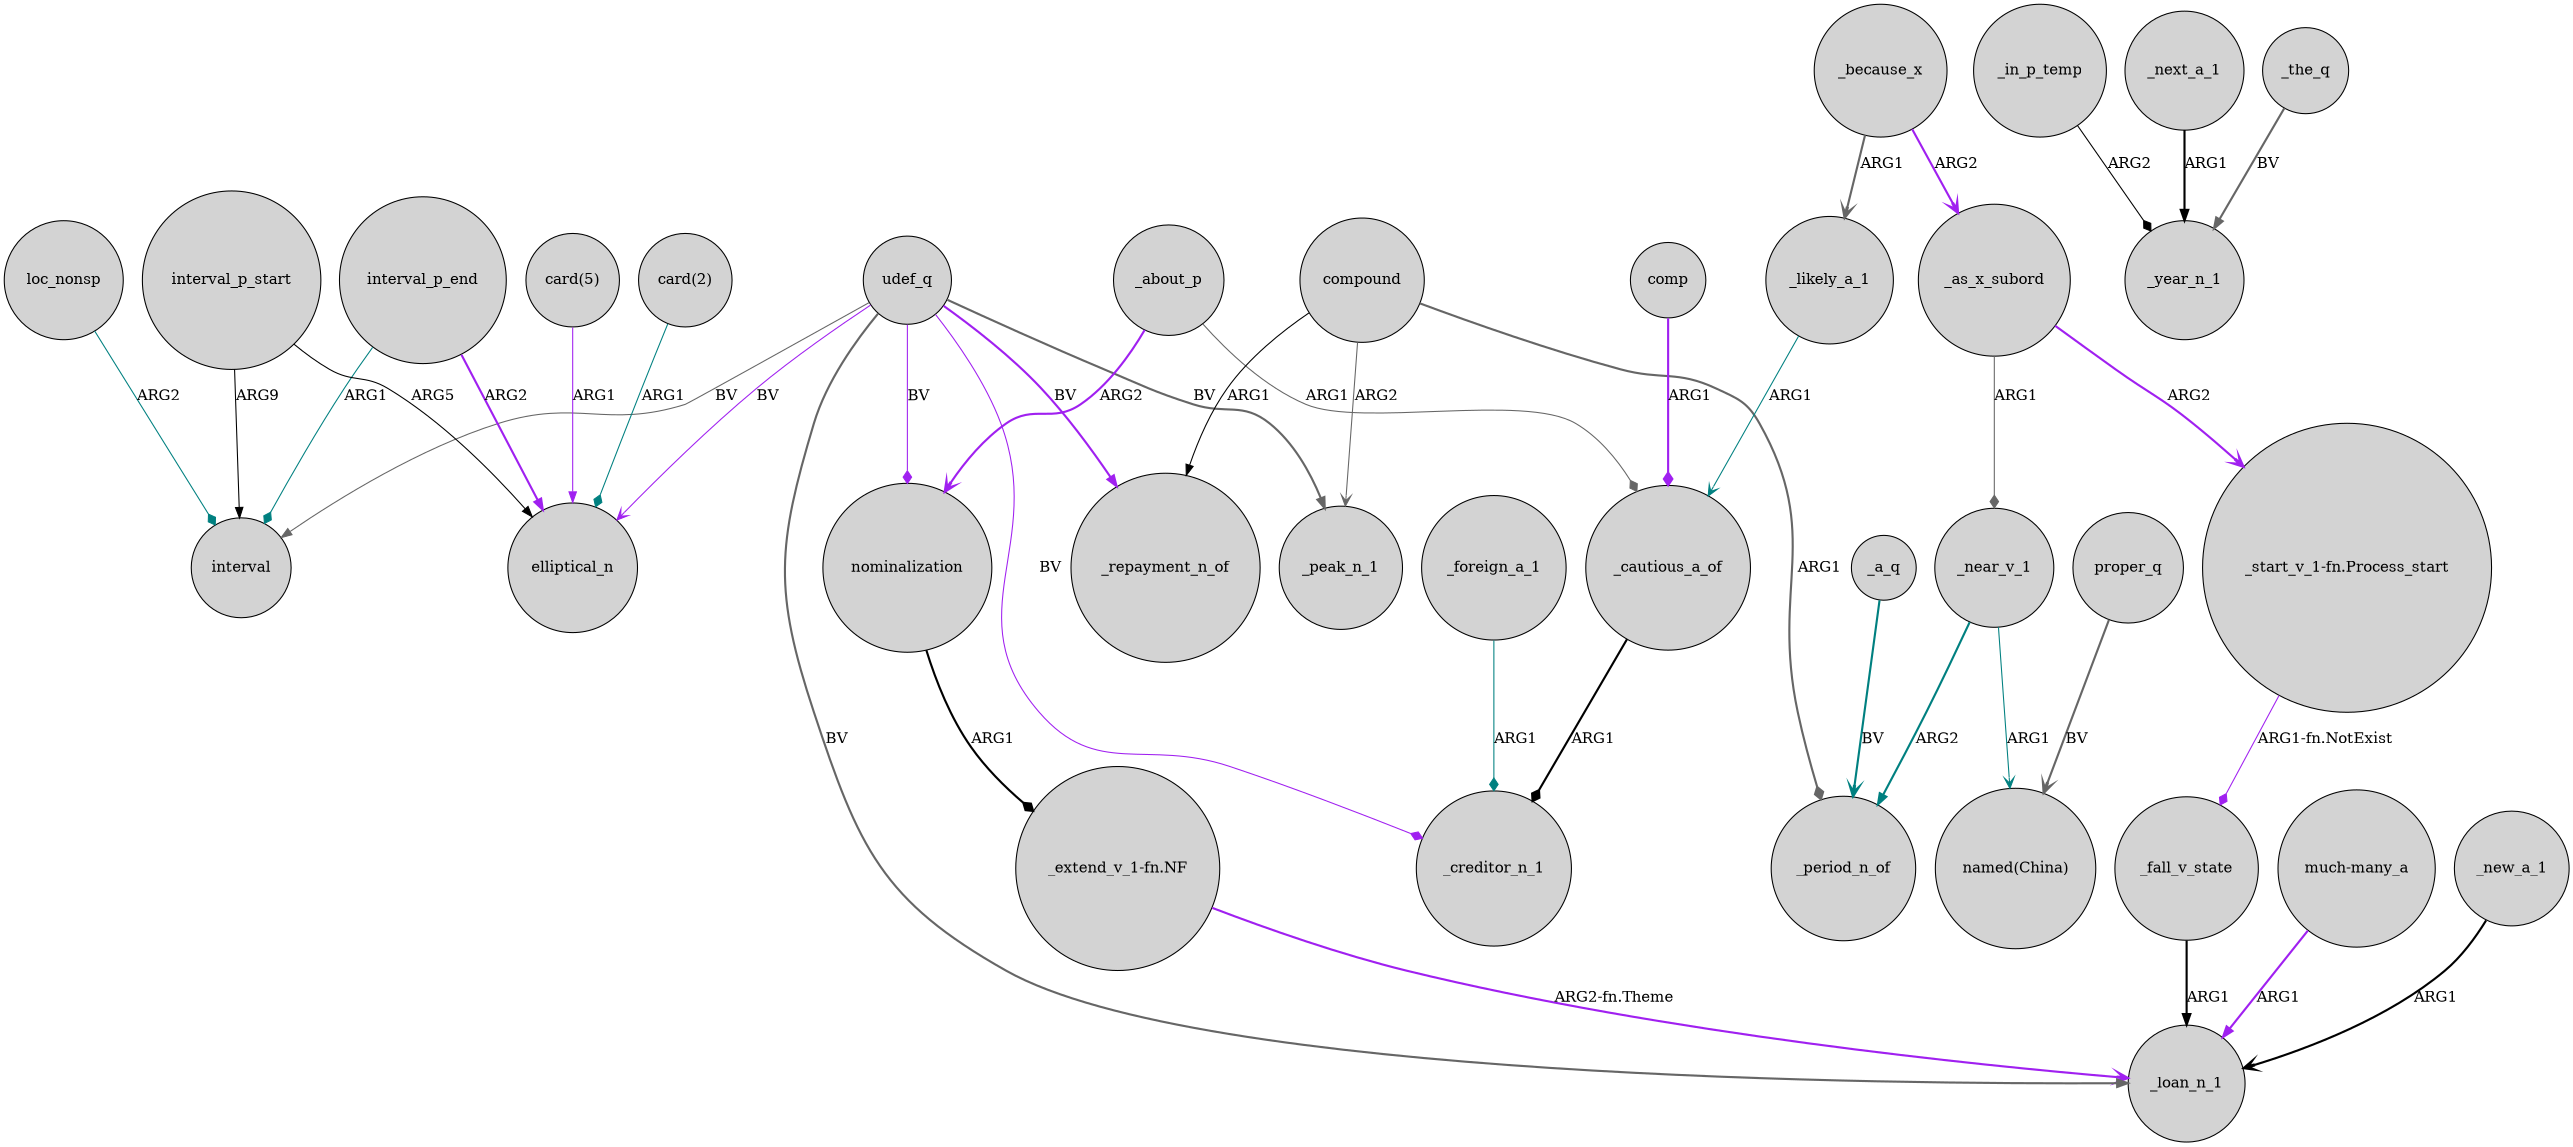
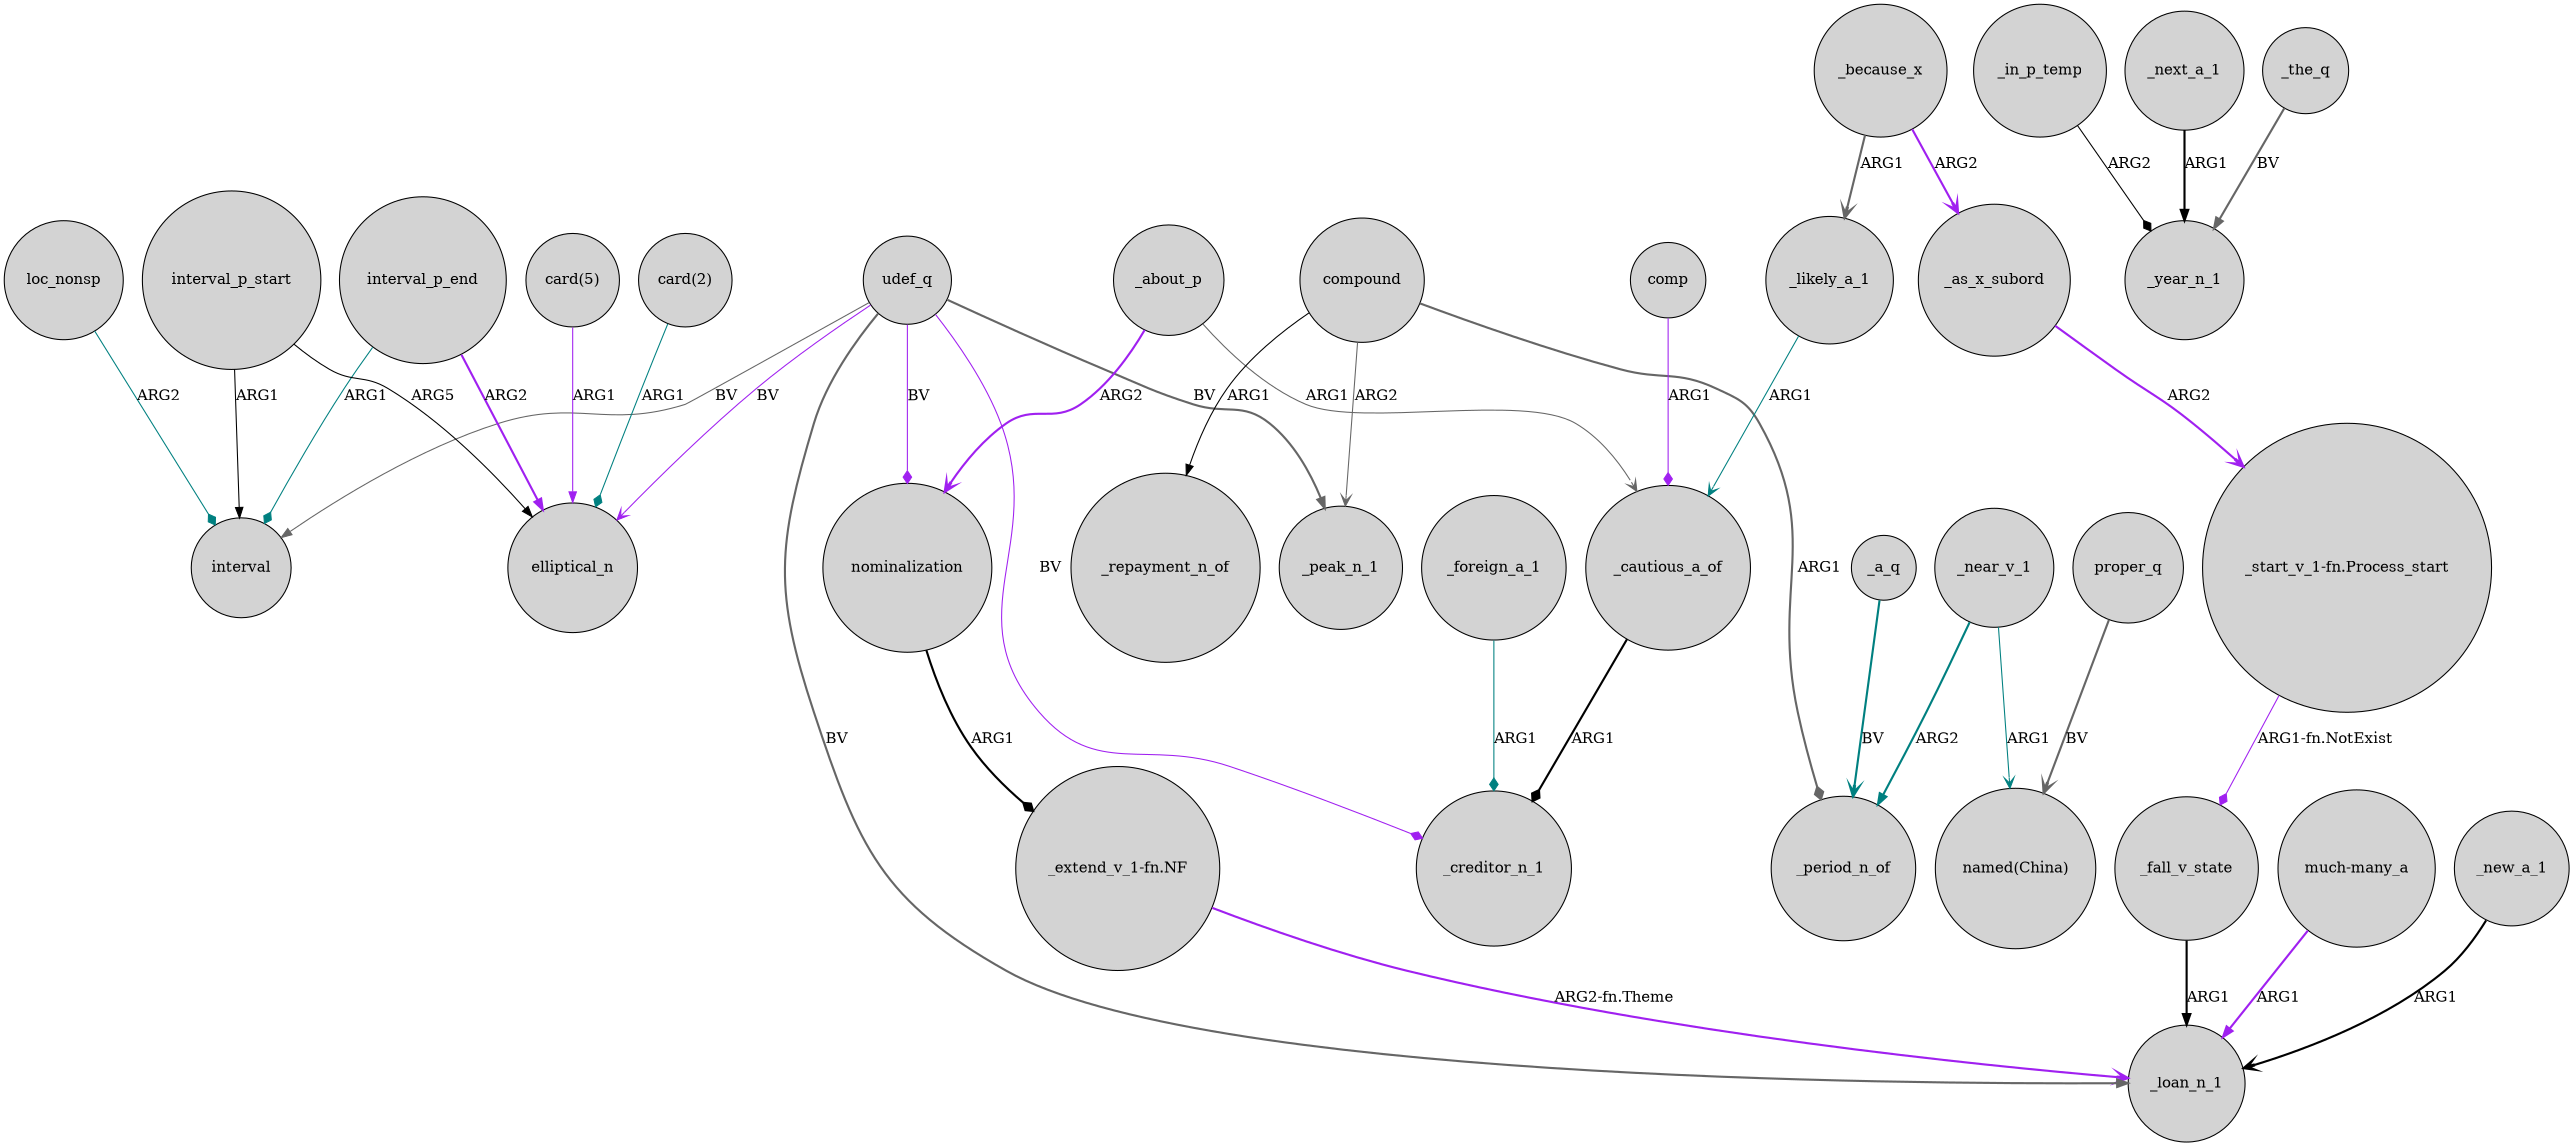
(1036, 383) -> none
(1668, 395) -> (1668, 395)
(258, 396) -> (258, 396)
(1415, 412) -> (1415, 412)
(1994, 426) -> none
